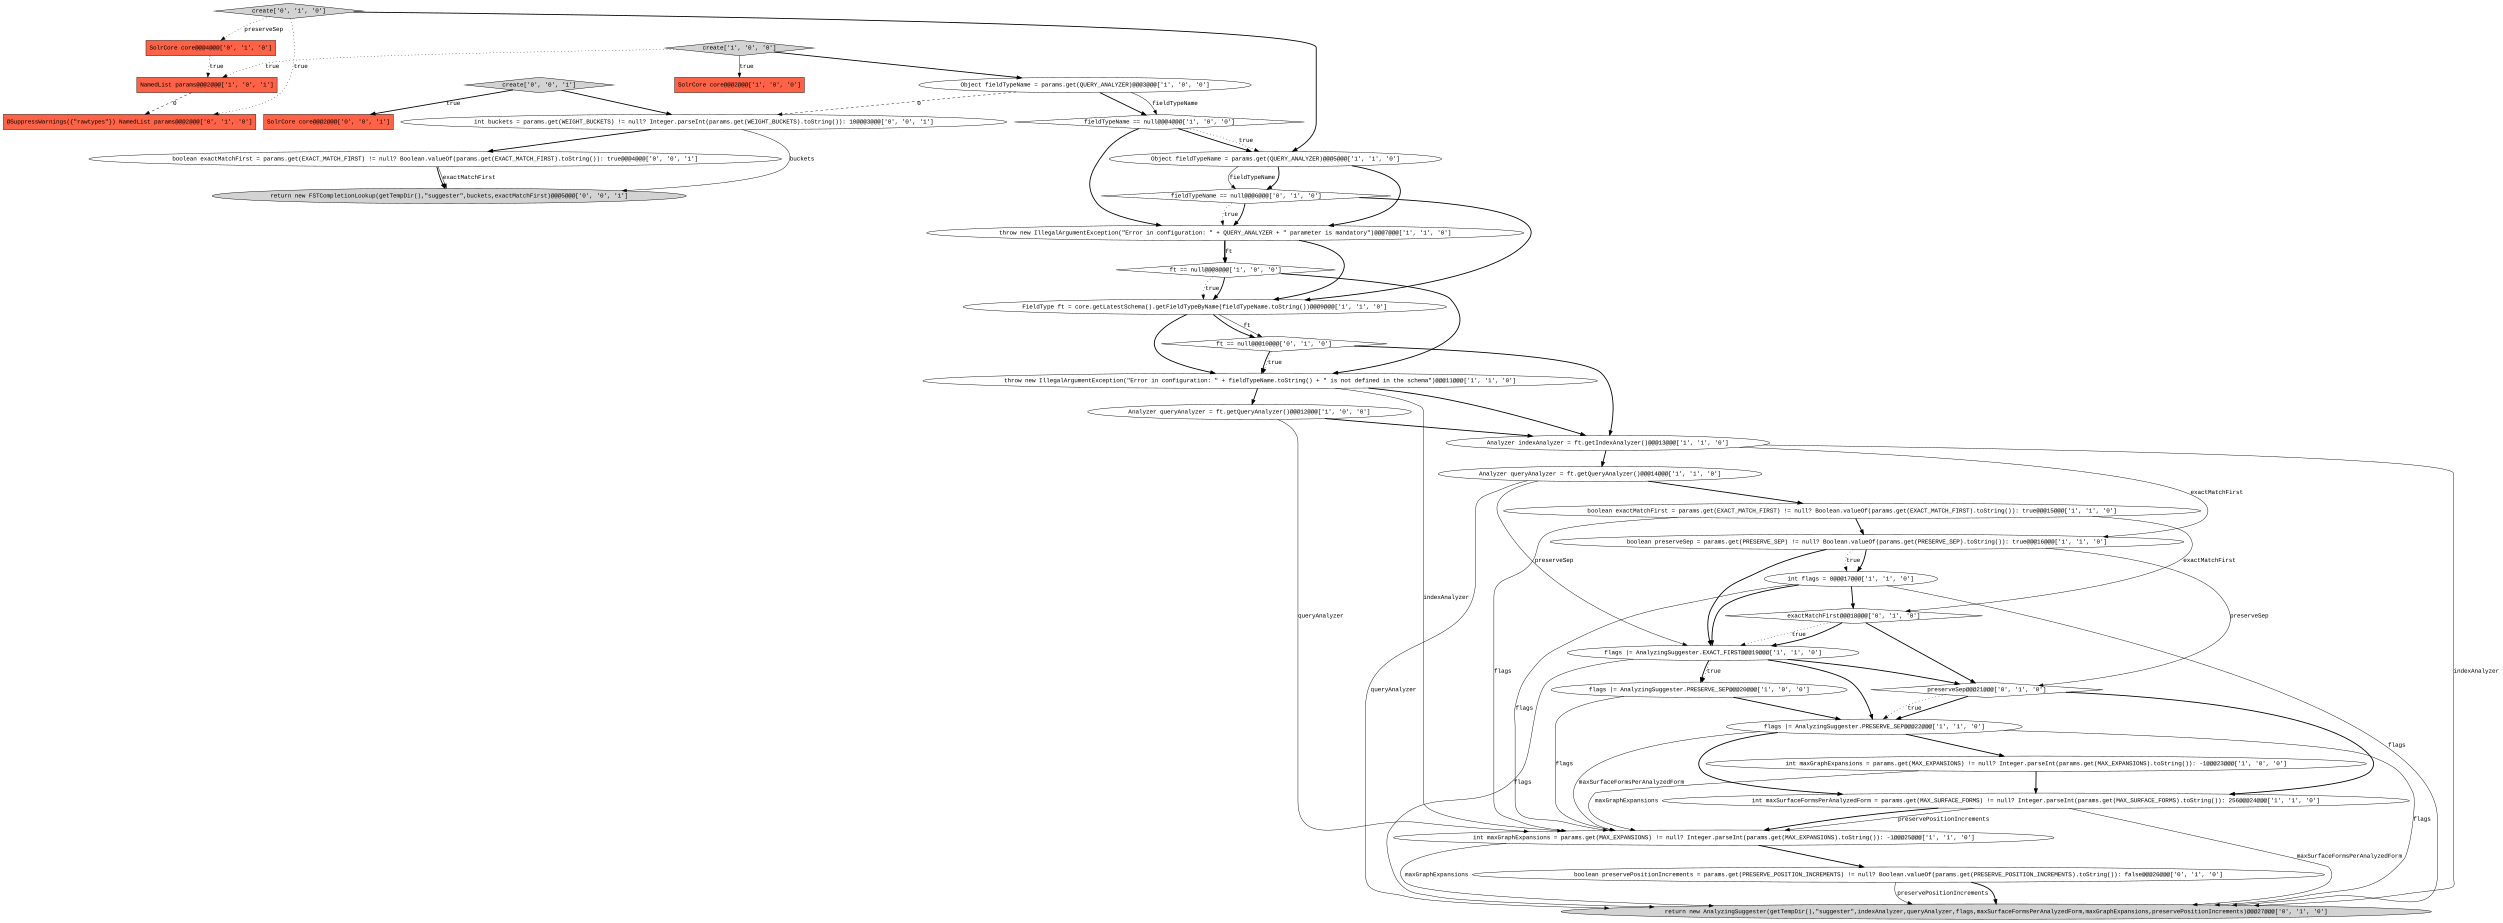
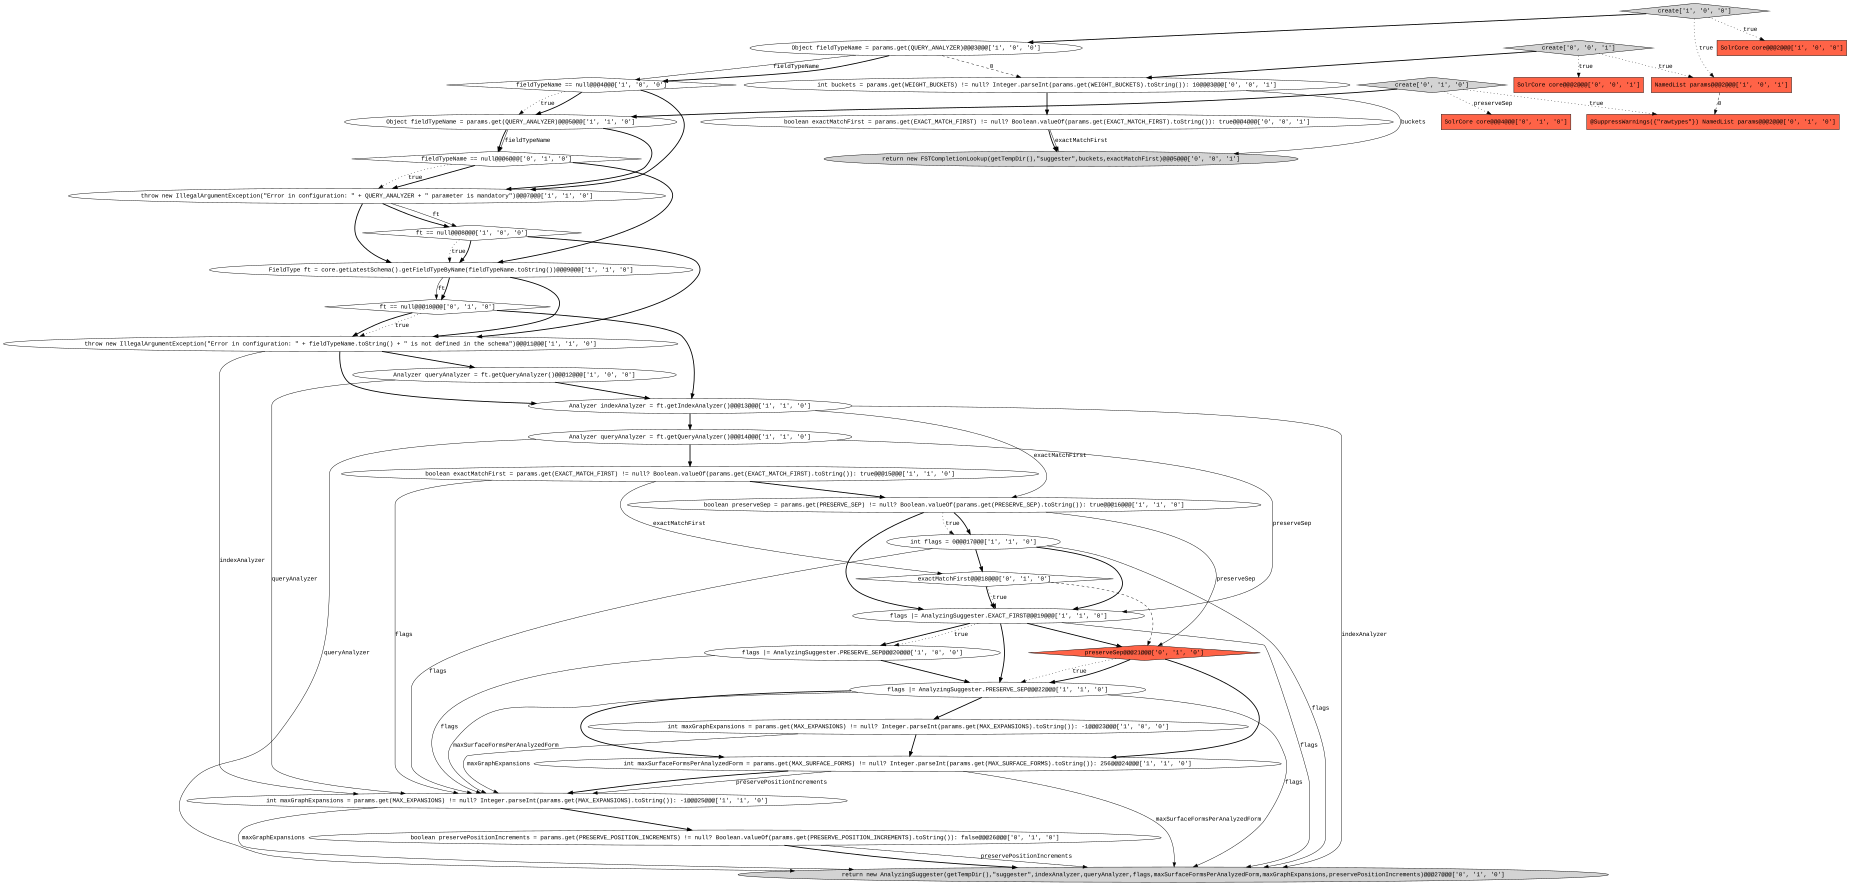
(209, 64) -> (1644, 65)
(740, 64) -> (1735, 28)
(444, 102) -> (1579, 64)
(1919, 652) -> (1122, 594)
(1987, 690) -> (1144, 653)
